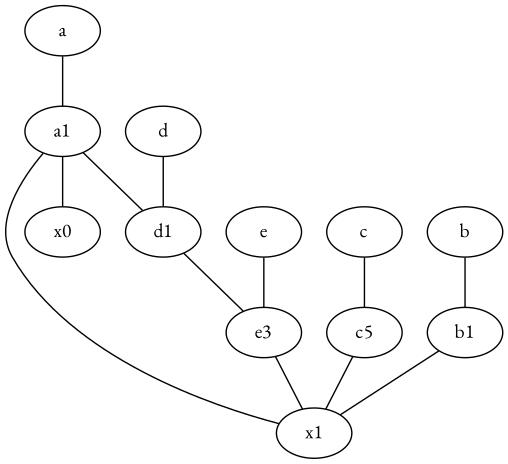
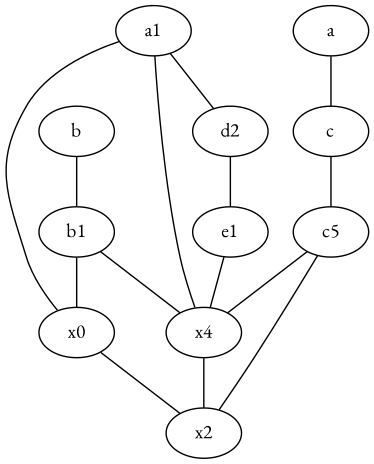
(63, 81) -> (331, 81)
(163, 131) -> none
(163, 232) -> (230, 131)
(264, 232) -> none
none -> (77, 282)
(264, 333) -> (230, 232)
none -> (204, 433)
(314, 433) -> (204, 333)
